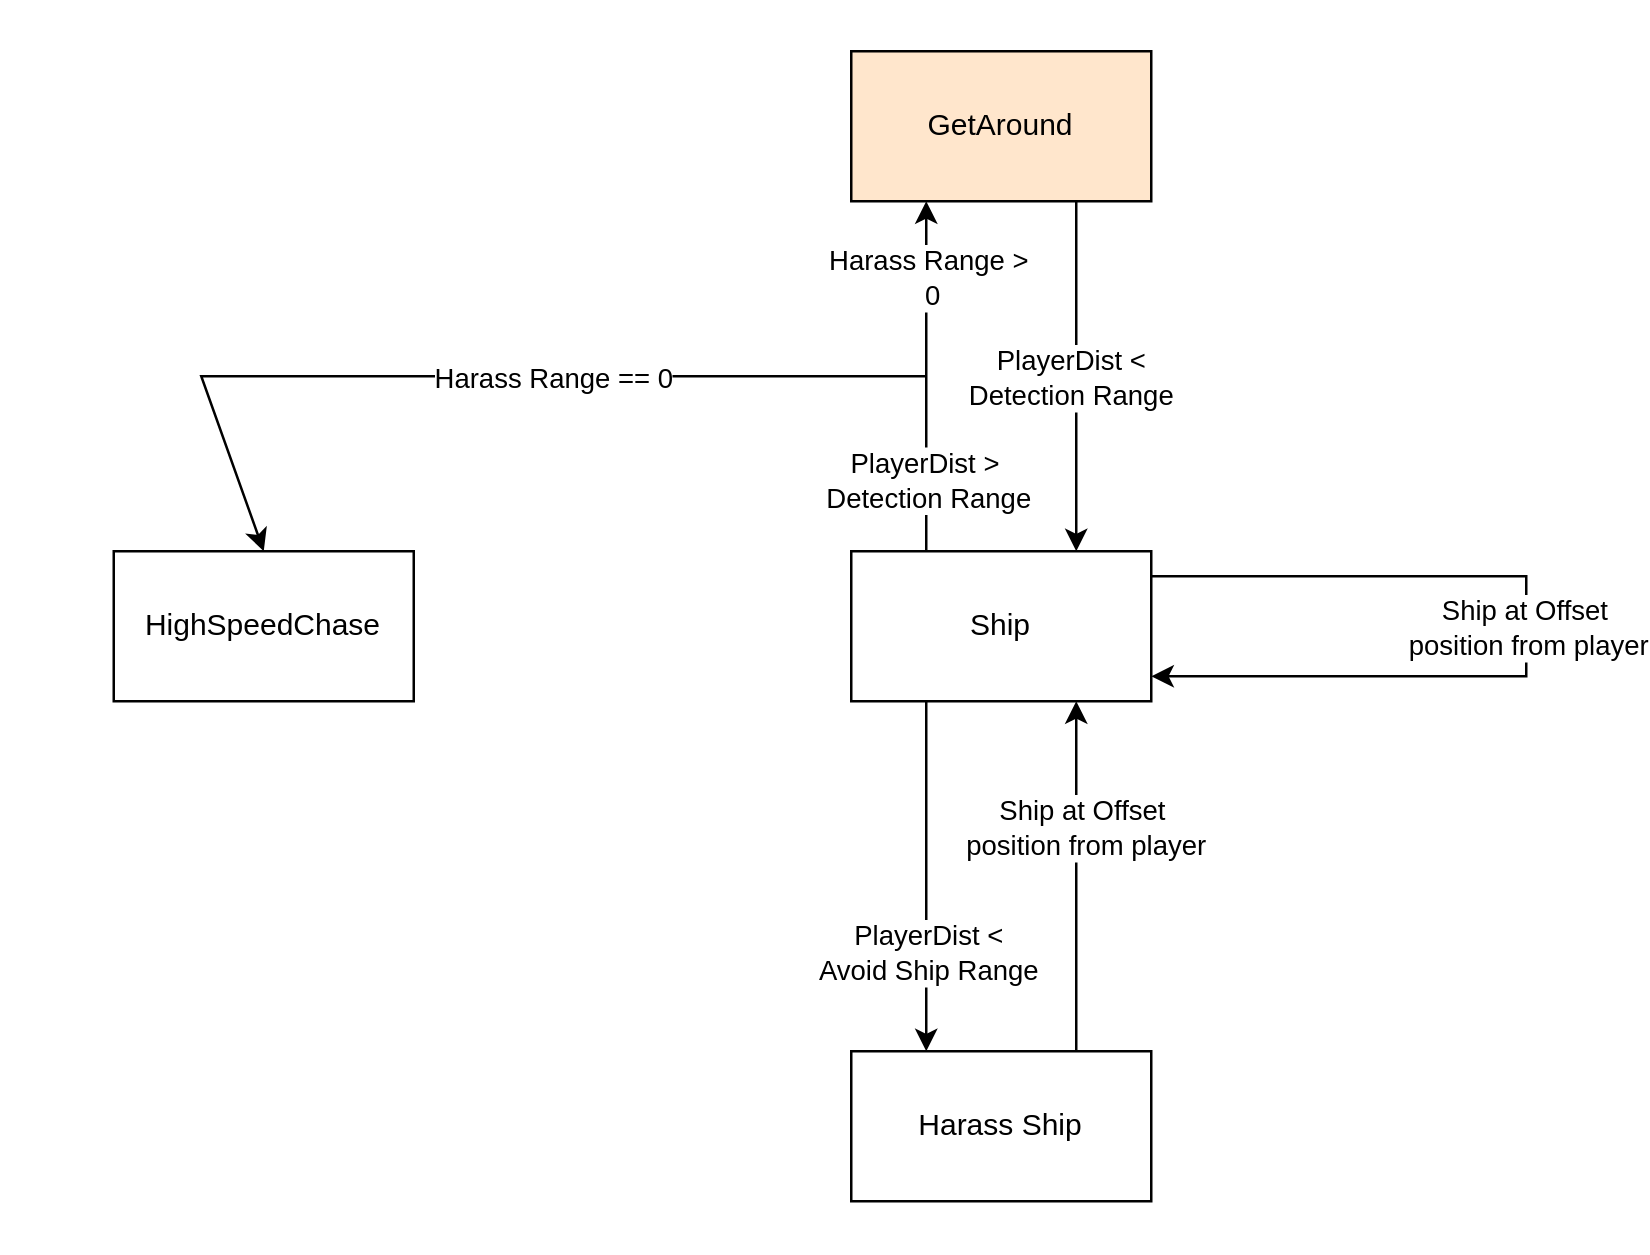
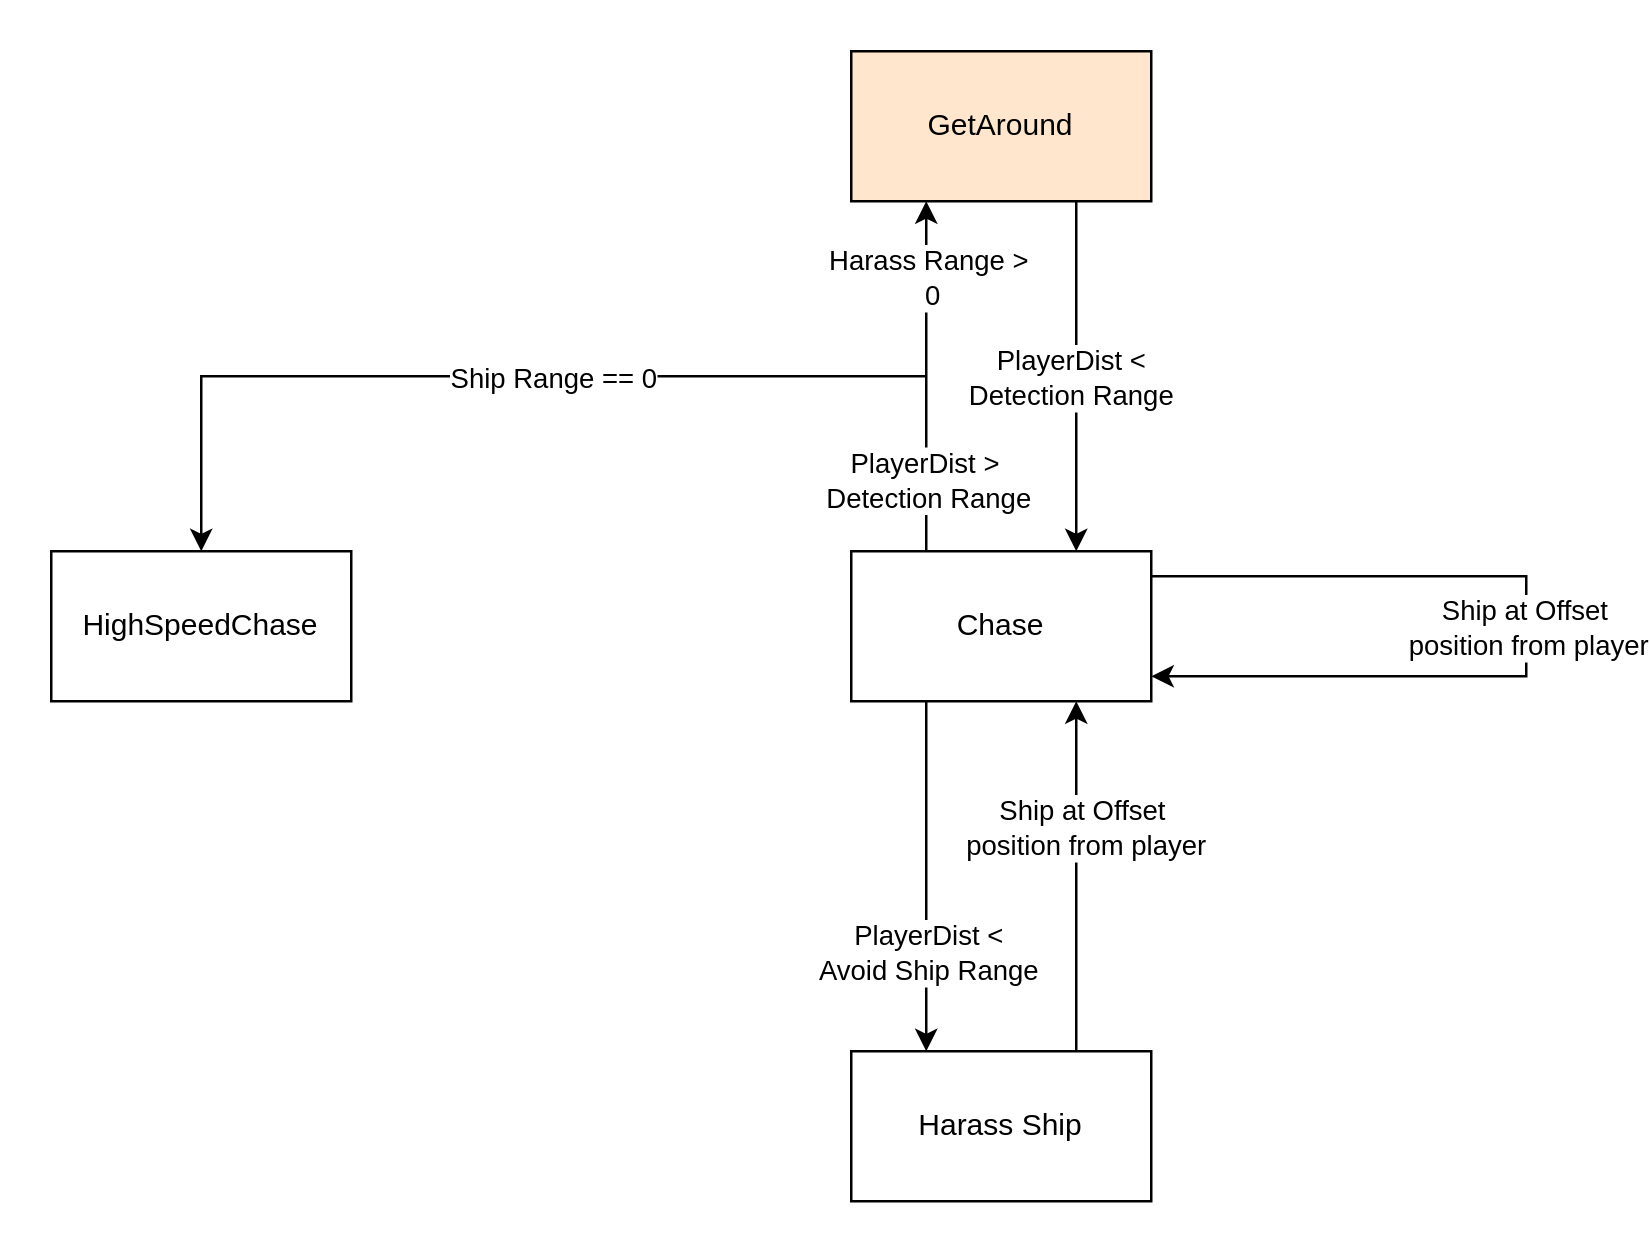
(555, 379) -> (555, 379)
(264, 626) -> (201, 626)
(1001, 626) -> (1001, 626)
